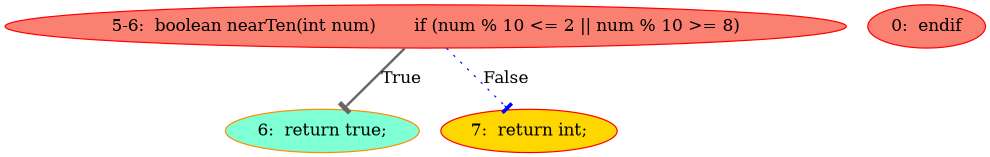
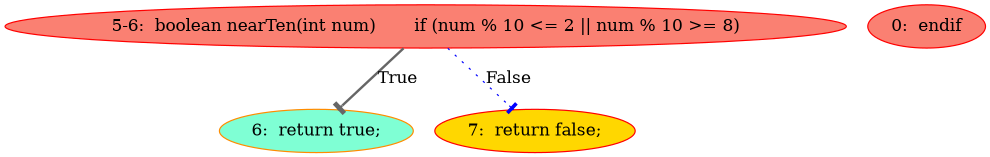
(529, 131) -> (535, 131)
